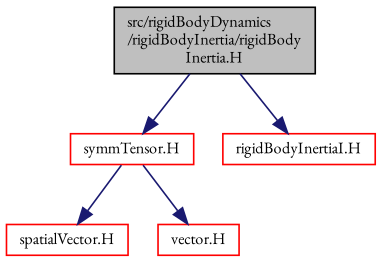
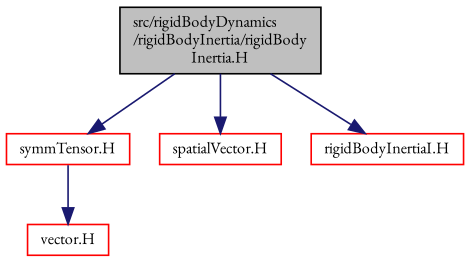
(104, 188) -> (220, 95)
